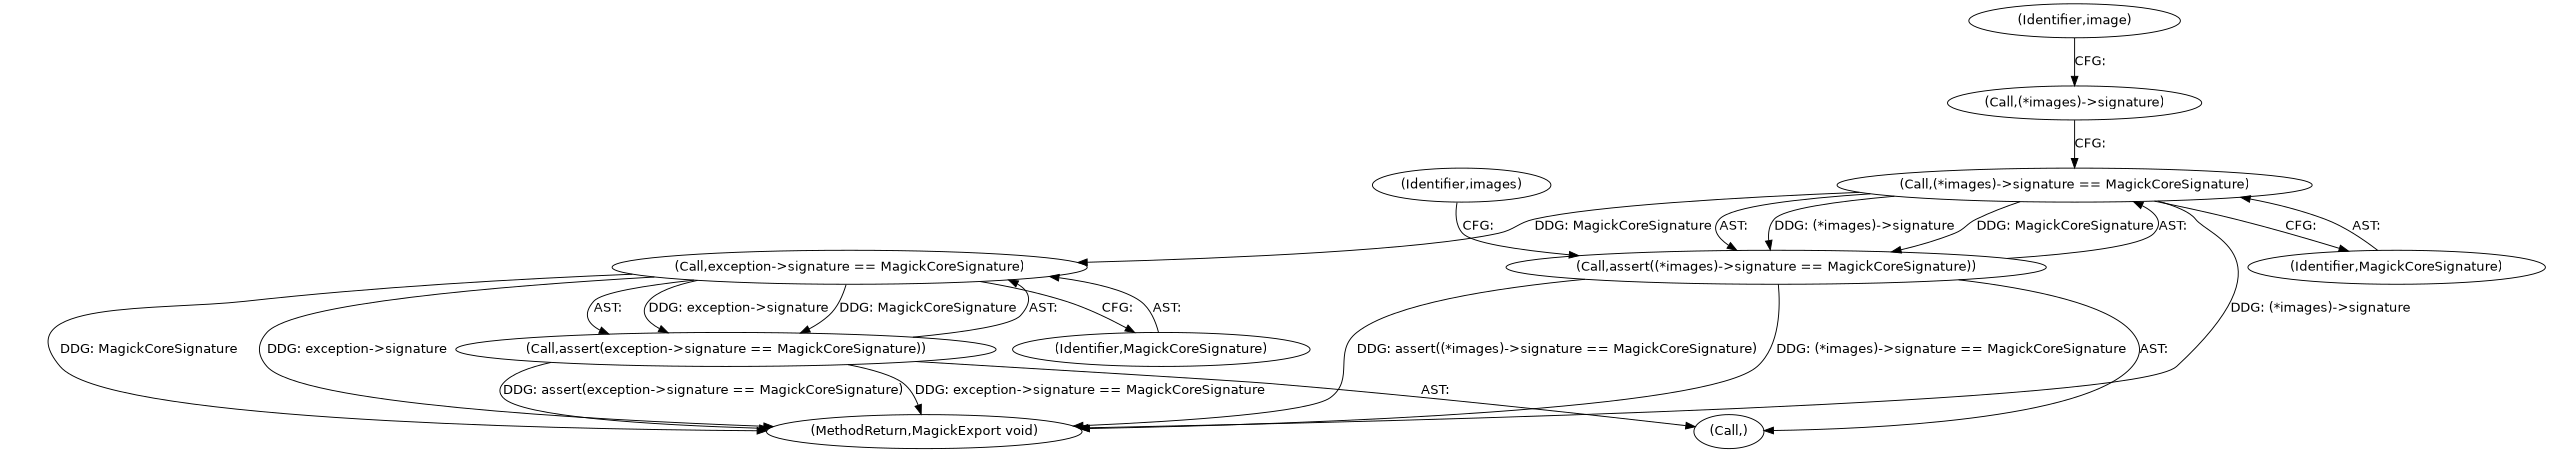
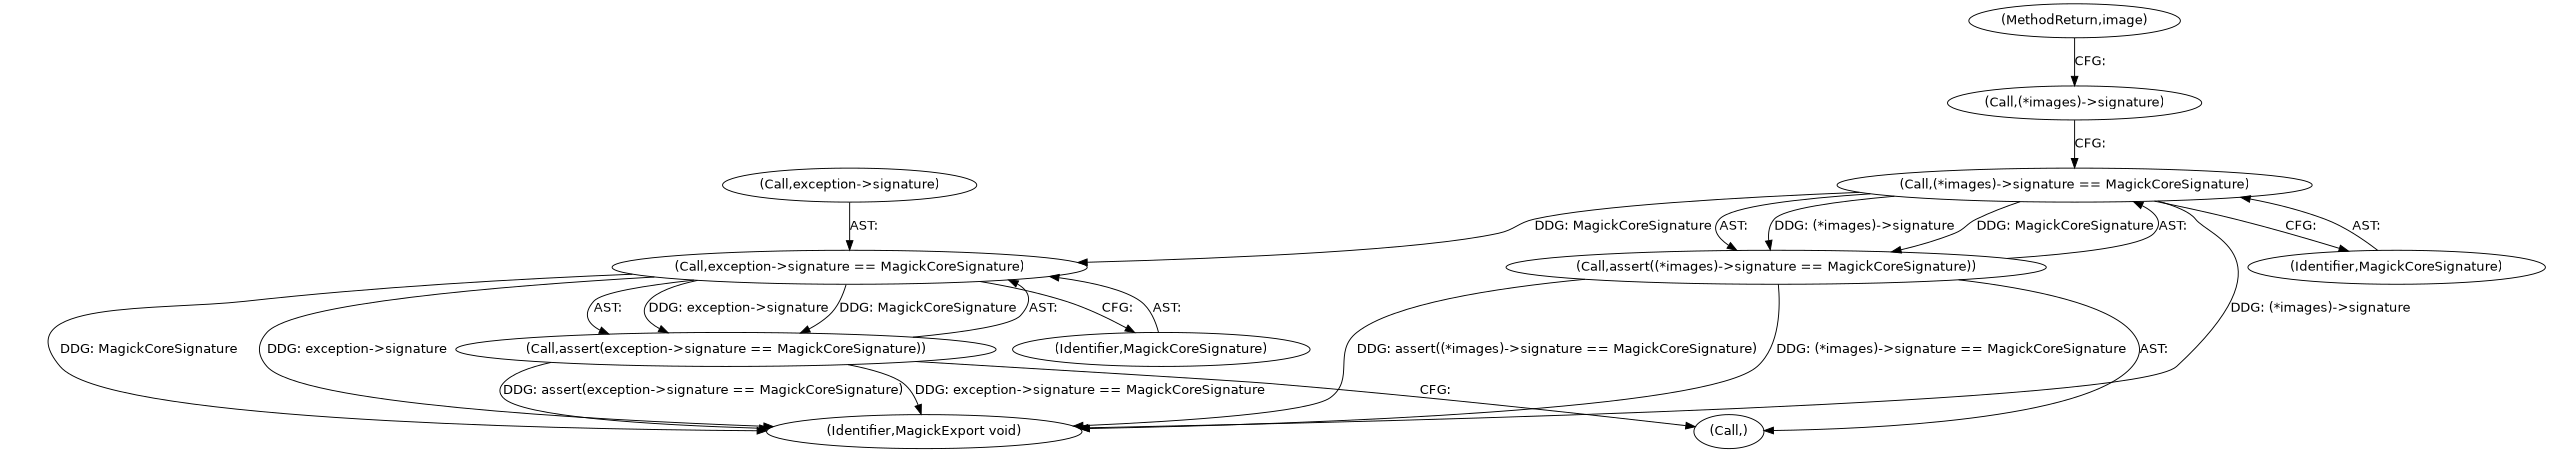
(2075, 21) -> (2075, 21)
none -> (850, 185)
(1462, 185) -> none
(1438, 391) -> (1438, 391)
(924, 432) -> (924, 432)
